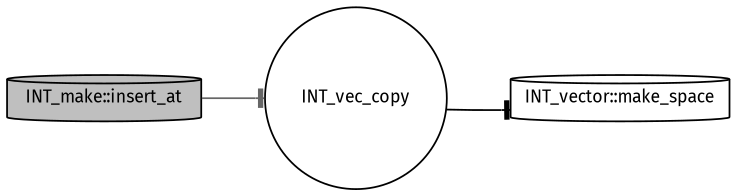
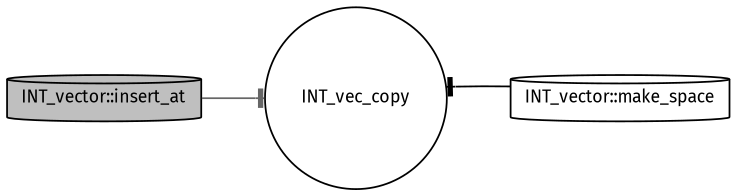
(104, 98) -> (104, 98)
(474, 110) -> (483, 86)
